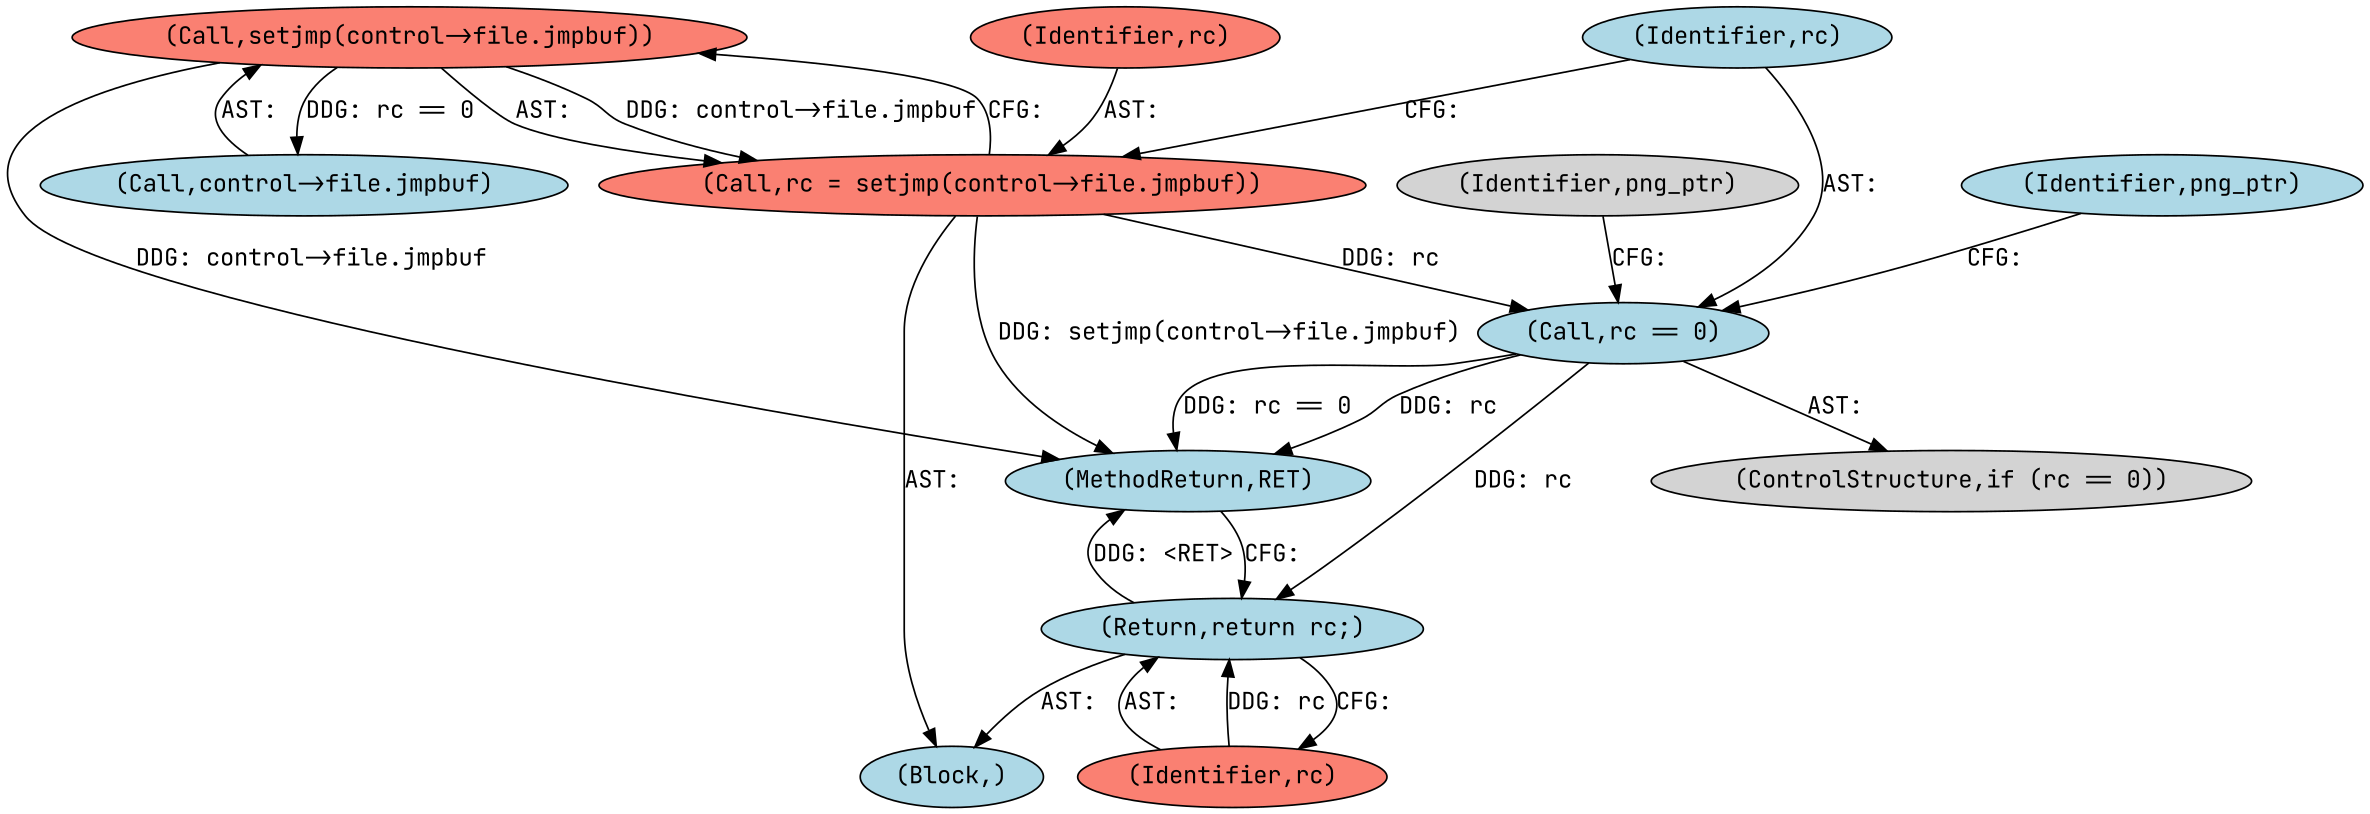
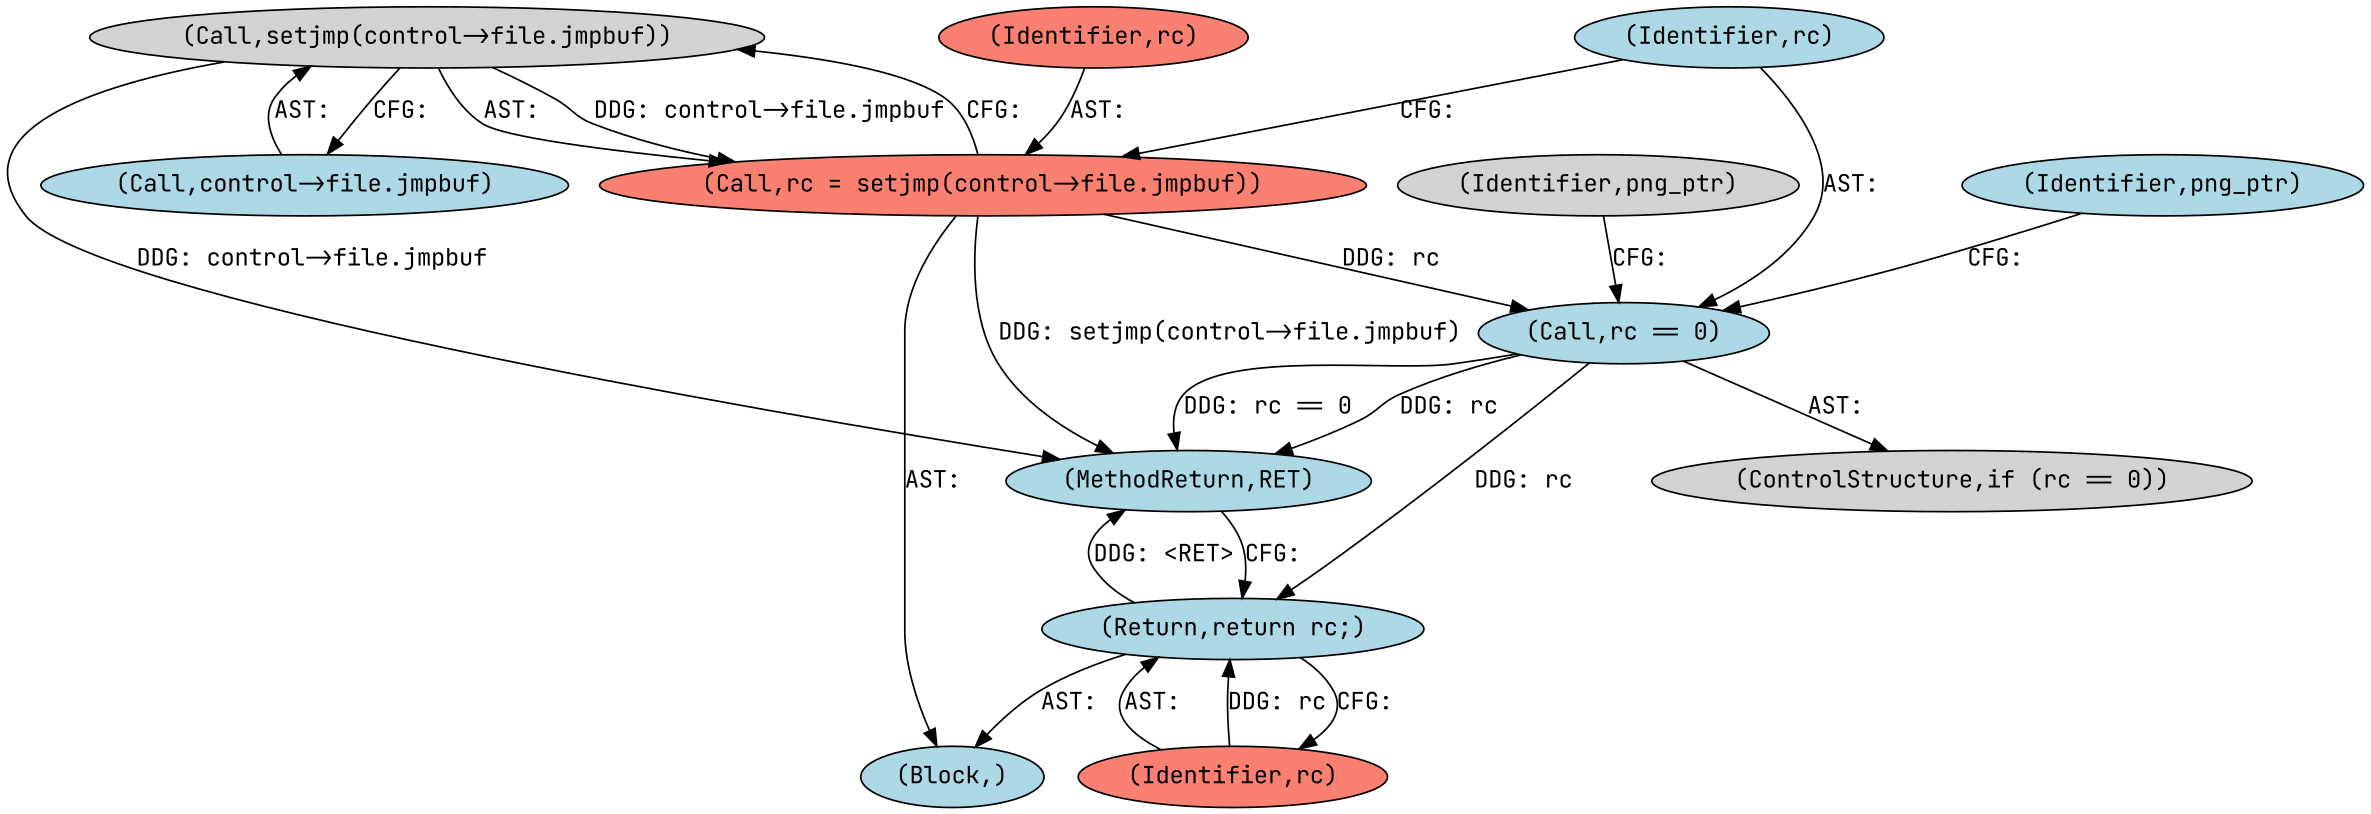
(410, 37) -> (427, 37)
(391, 111) -> (408, 111)
